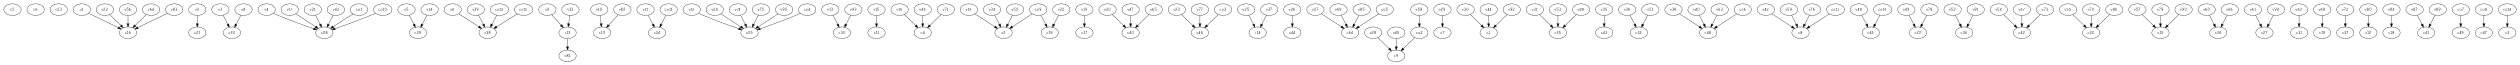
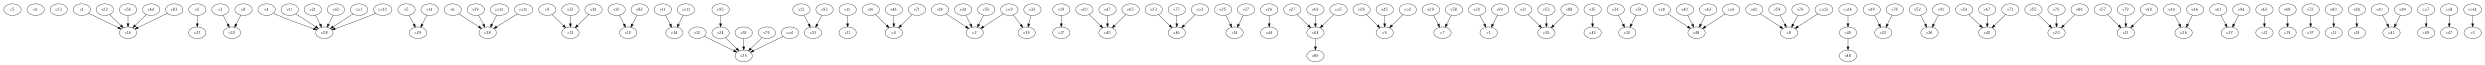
(1489, 10) -> none
(768, 20) -> (721, 20)
(1357, 20) -> (1315, 43)
(1419, 20) -> (1449, 20)
(1864, 20) -> (1848, 43)
(568, 43) -> (583, 20)
